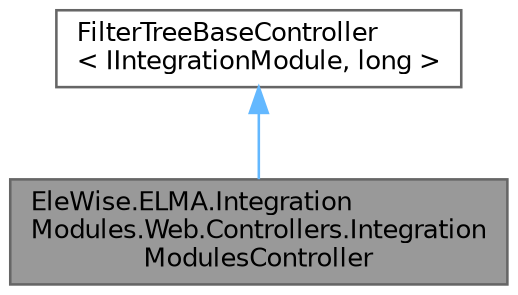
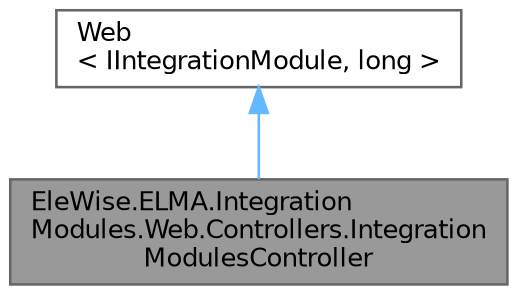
(259, 49) -> (259, 49)
